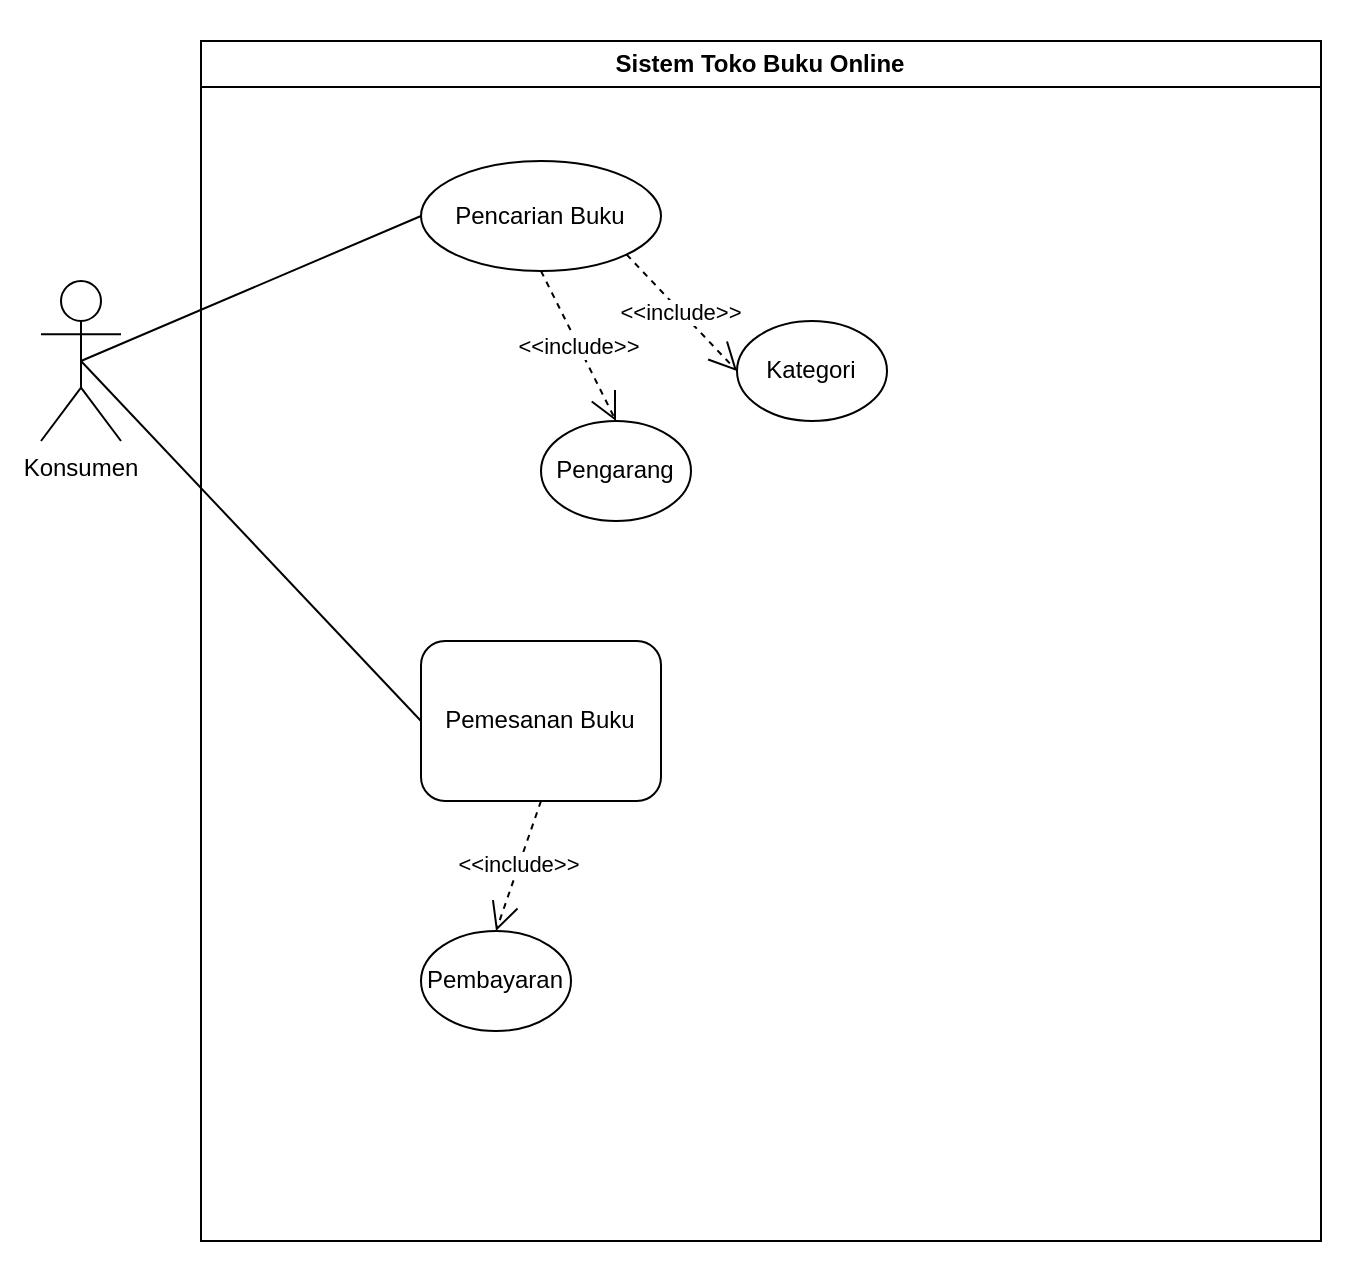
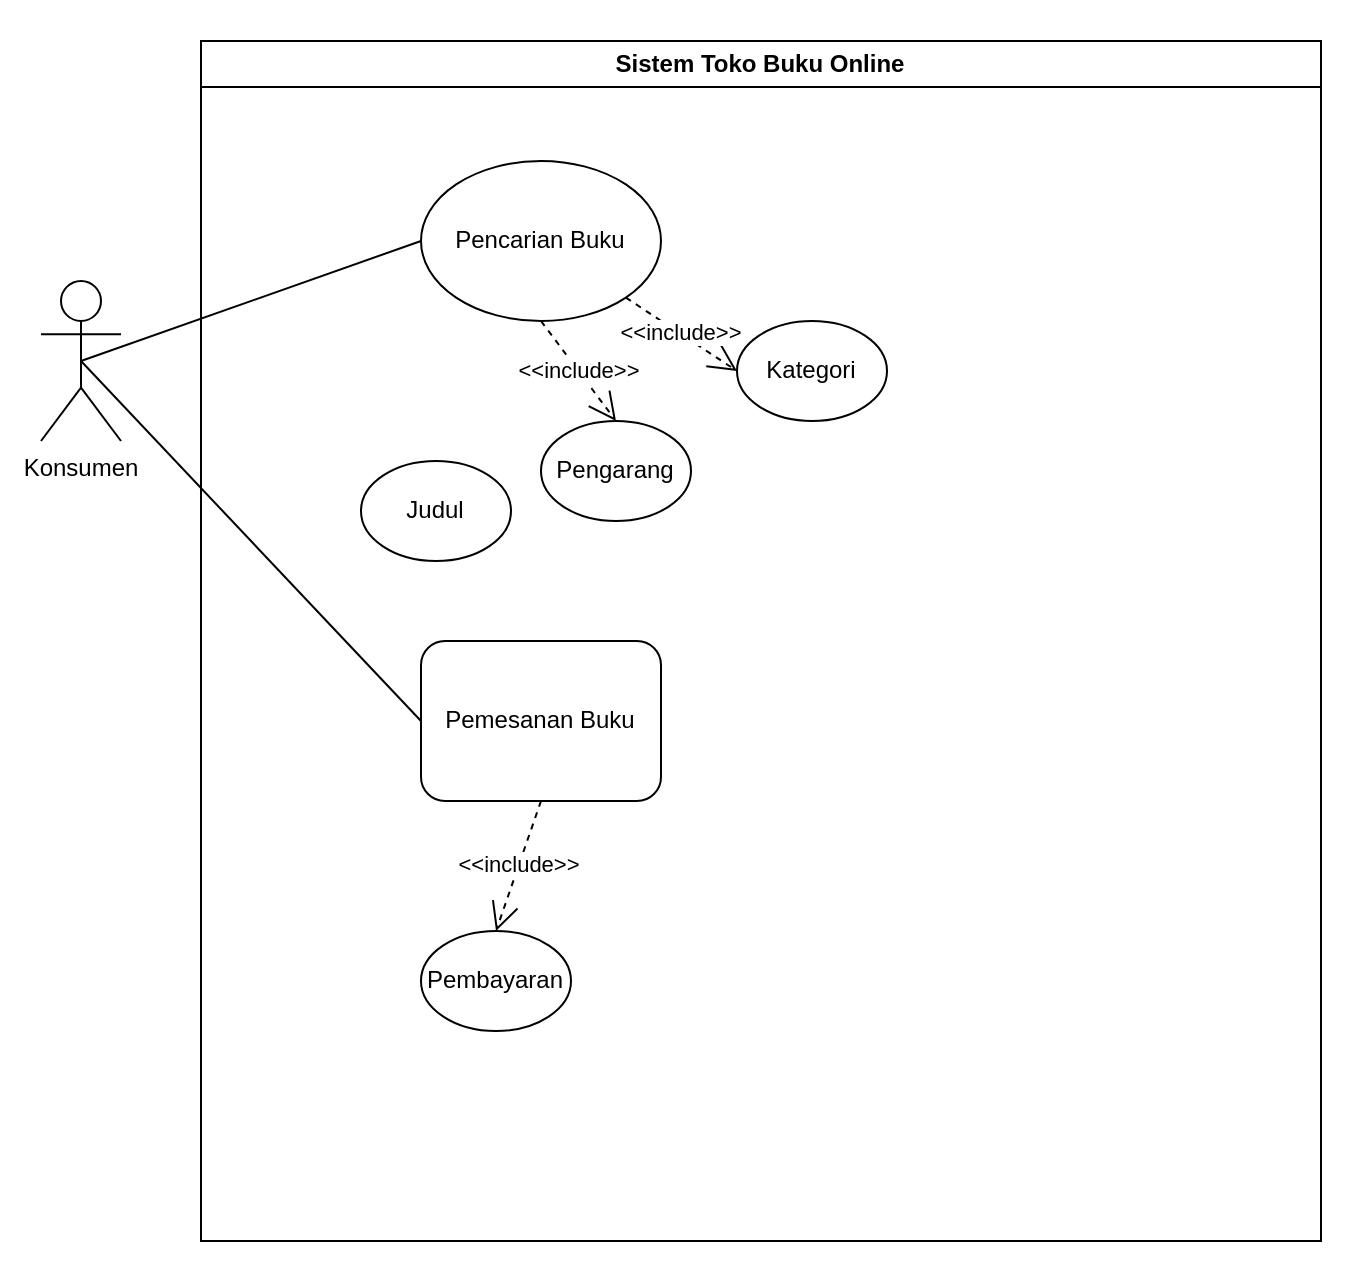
(541, 216) -> (541, 241)
none -> (436, 511)
